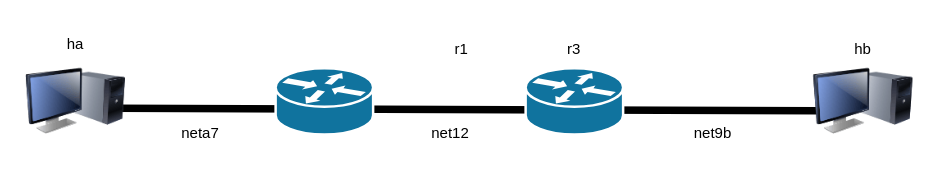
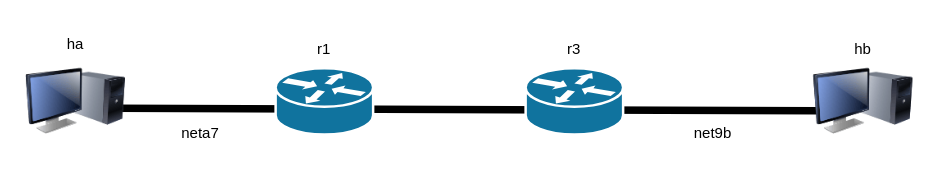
(462, 49) -> (324, 49)
(451, 133) -> none
